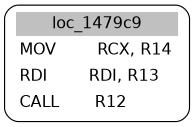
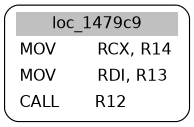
(90, 76) -> (94, 76)
